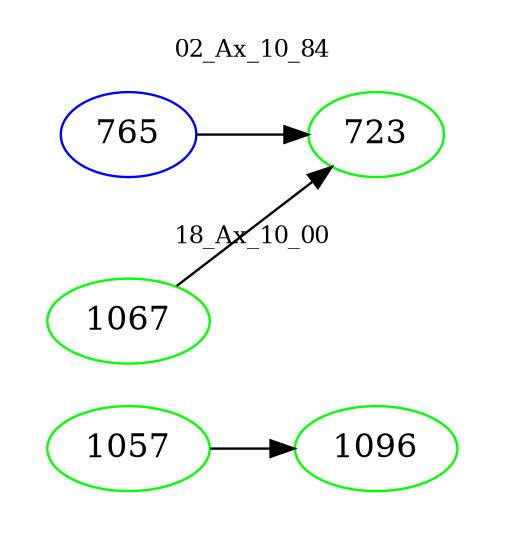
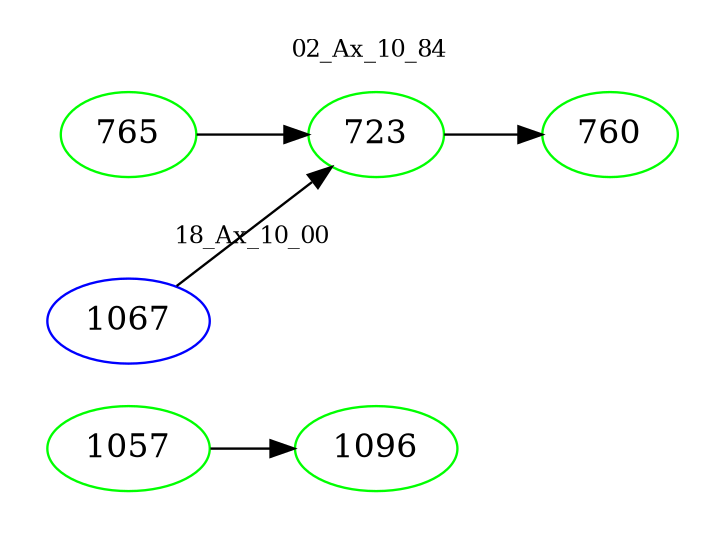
(129, 135) -> (129, 135)
none -> (610, 135)
(129, 321) -> (129, 321)
